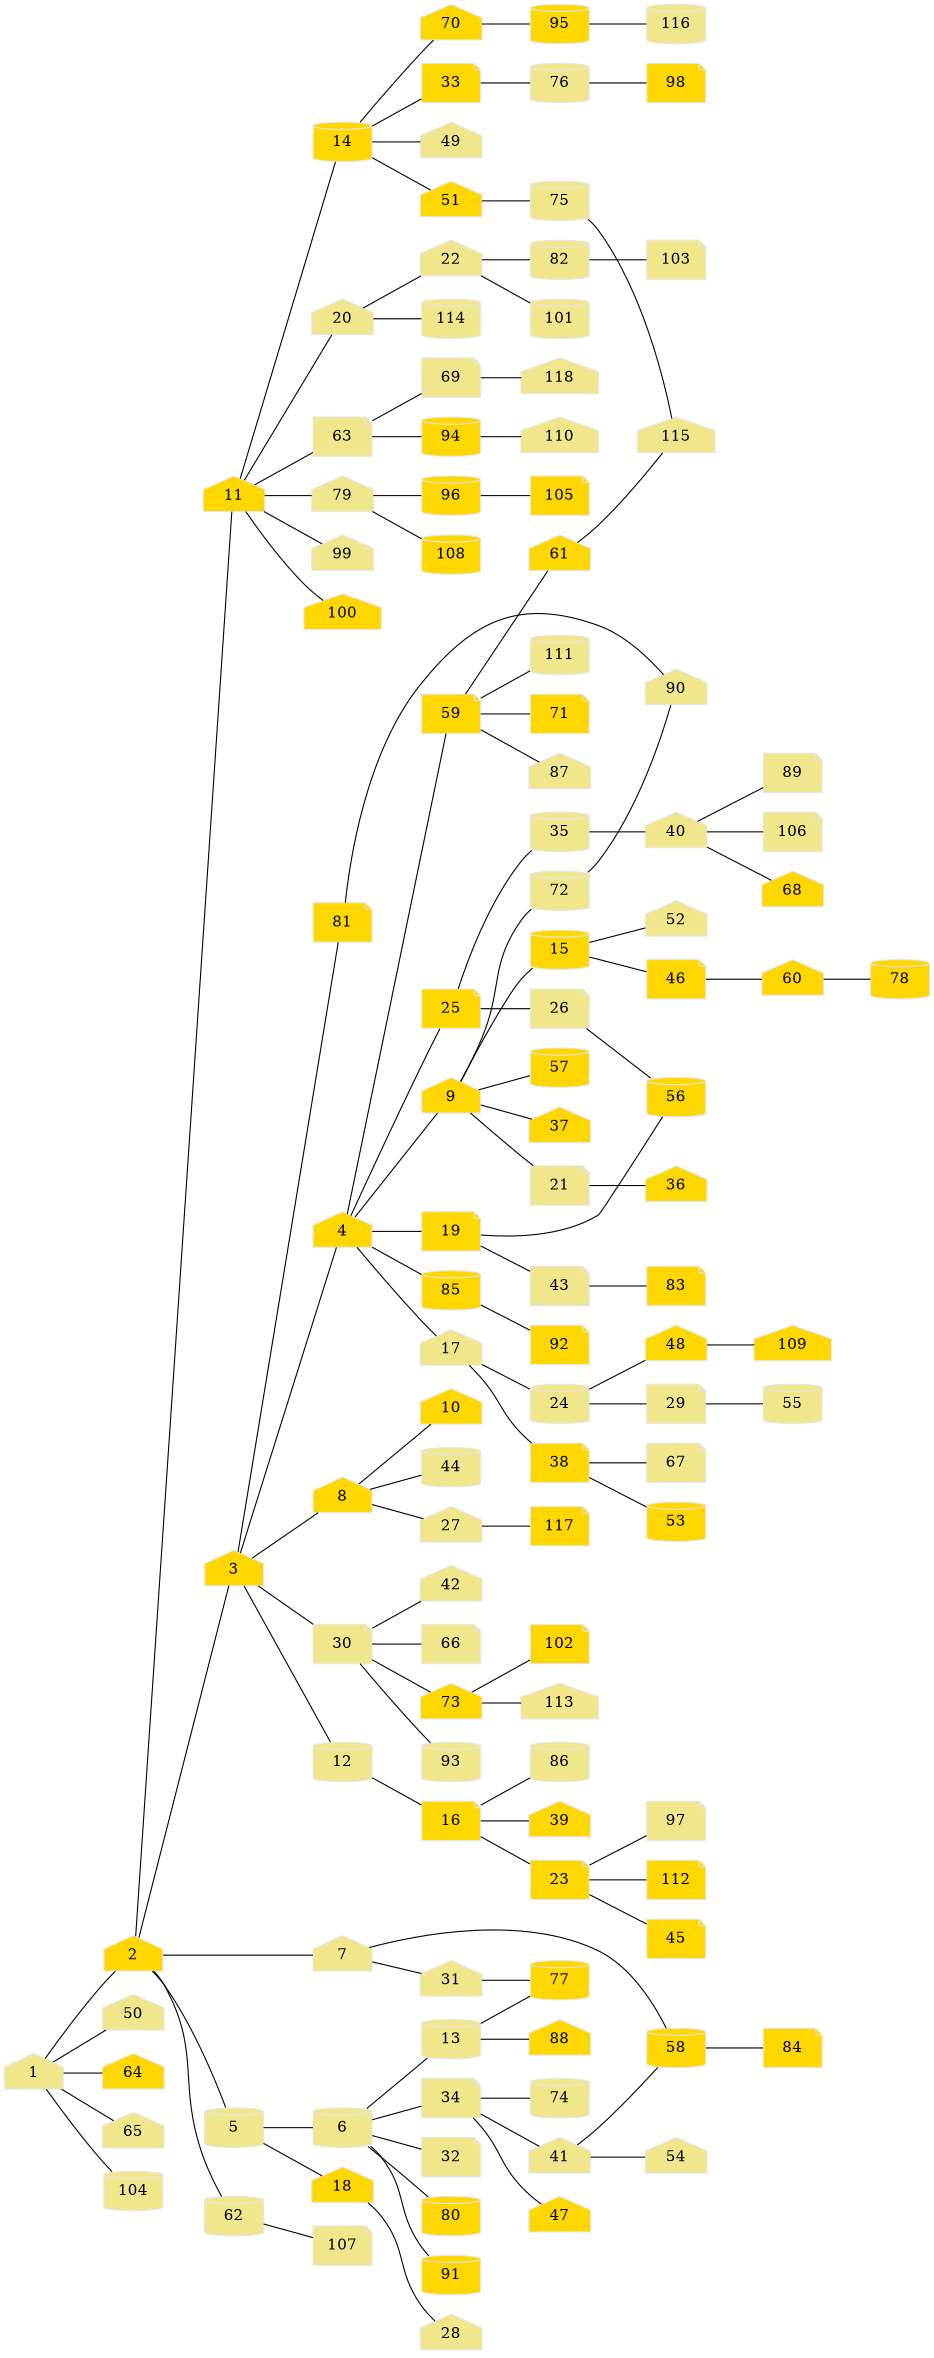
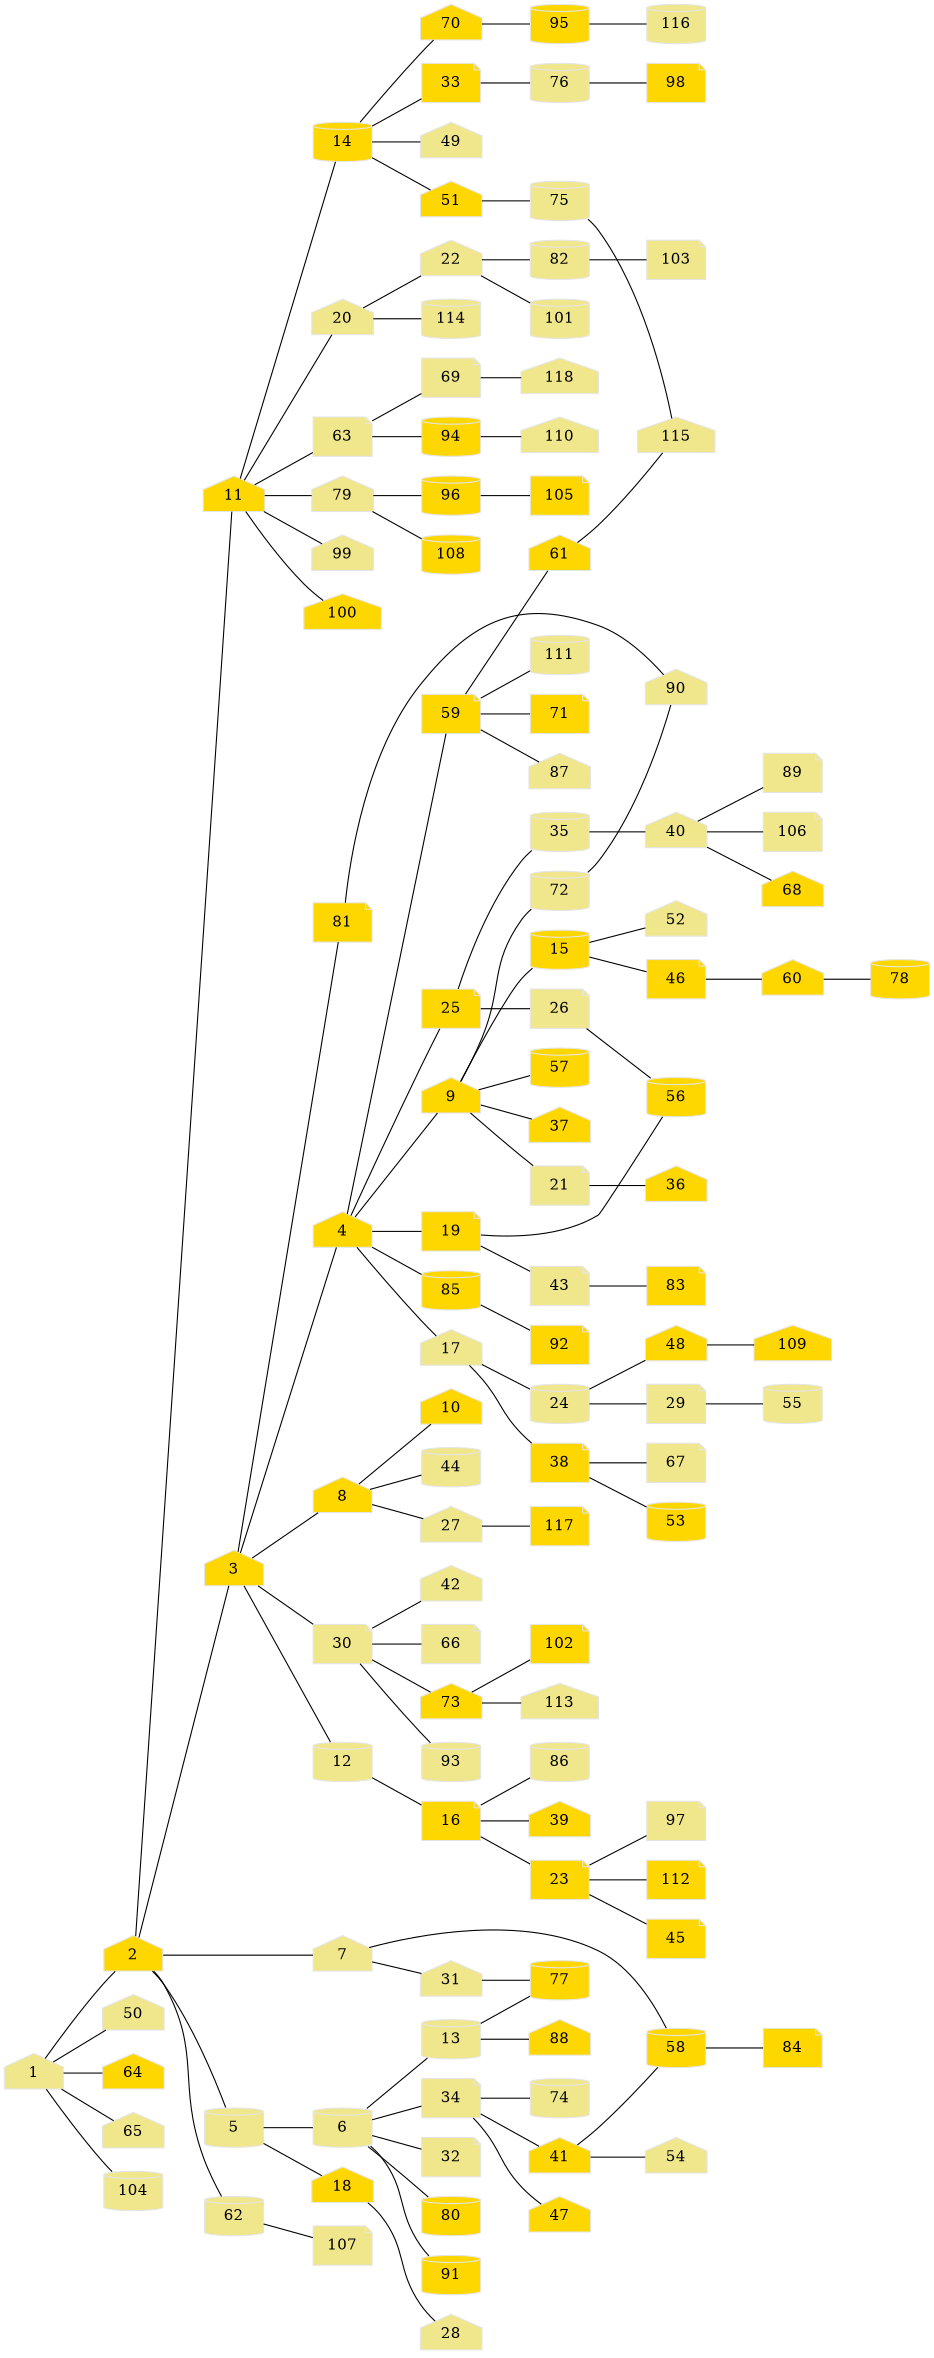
(560, 2157) -> (560, 2157)
